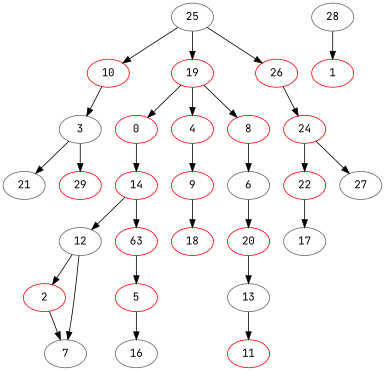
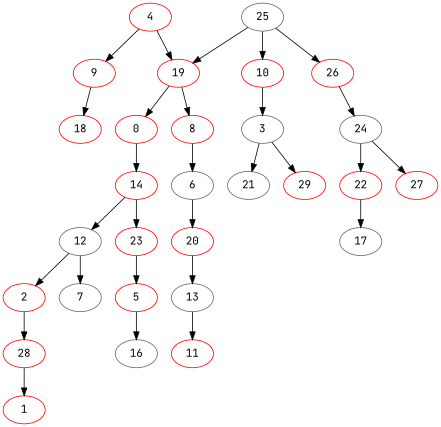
(333, 17) -> (24, 354)
(192, 97) -> (163, 42)
(305, 129) -> (361, 129)
(361, 185) -> (417, 185)
(136, 242) -> (136, 242)
(53, 322) -> (24, 322)
